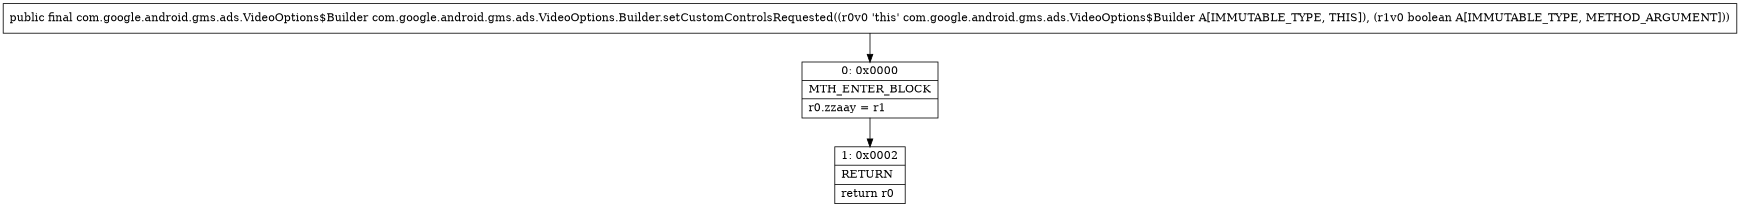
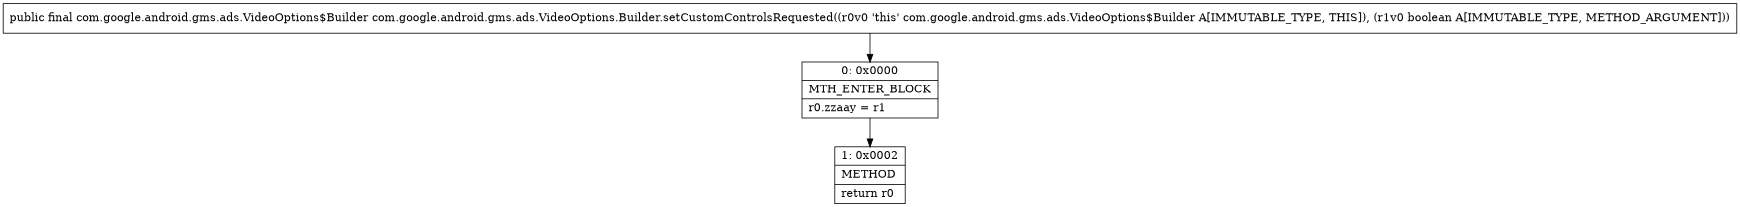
(867, 174) -> (869, 174)
